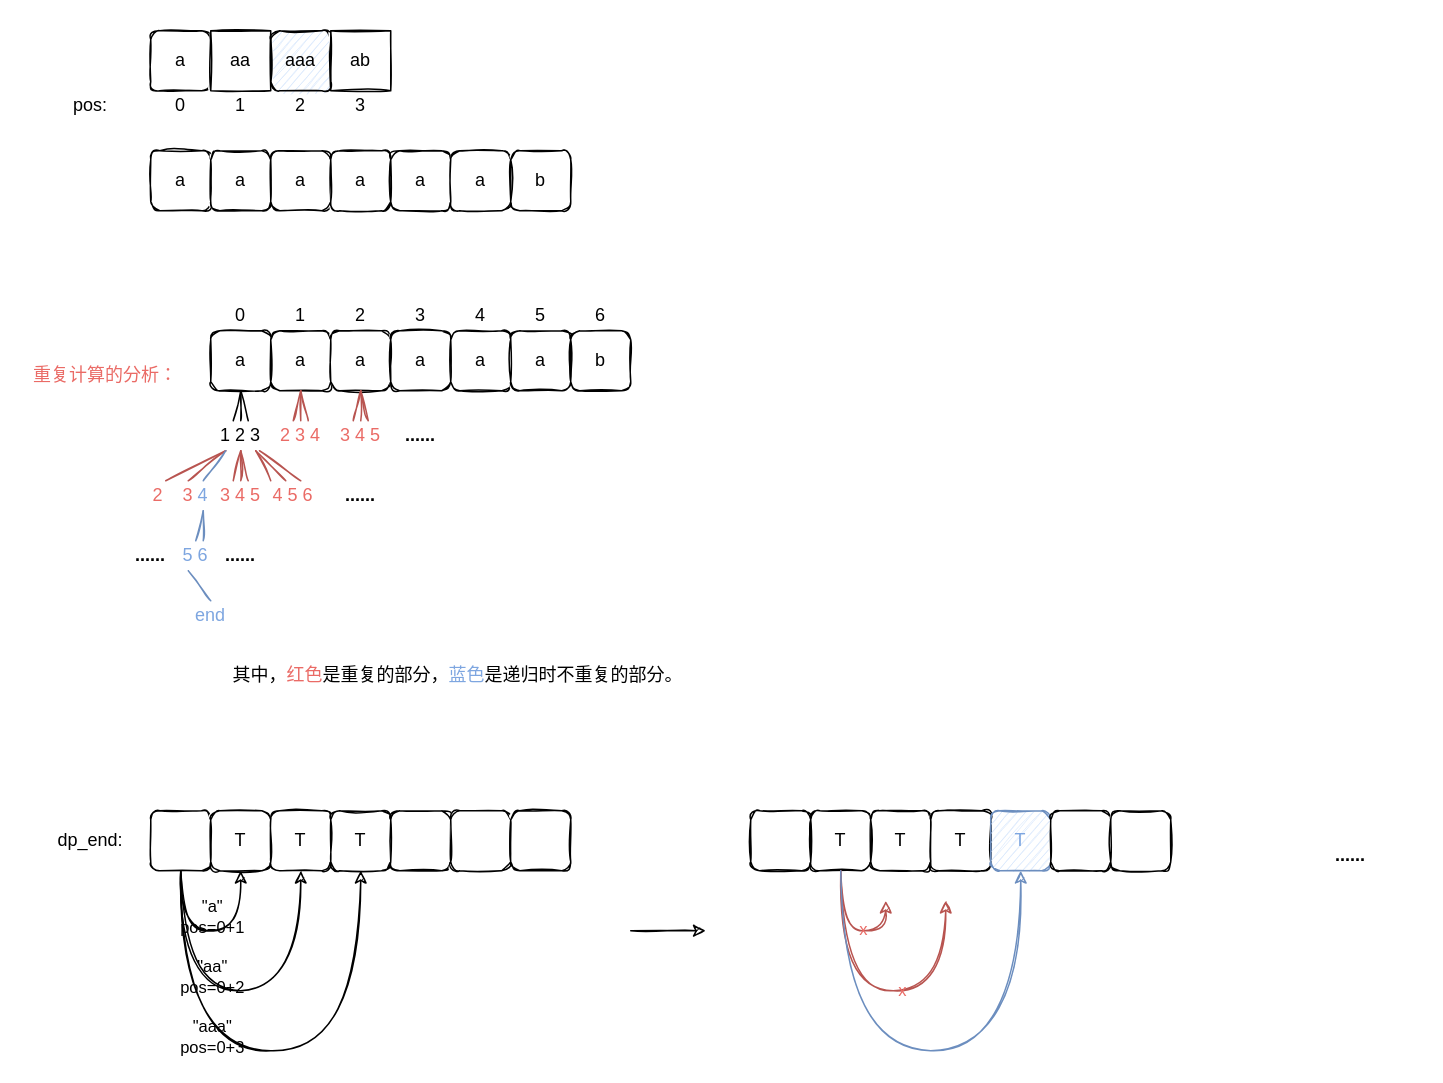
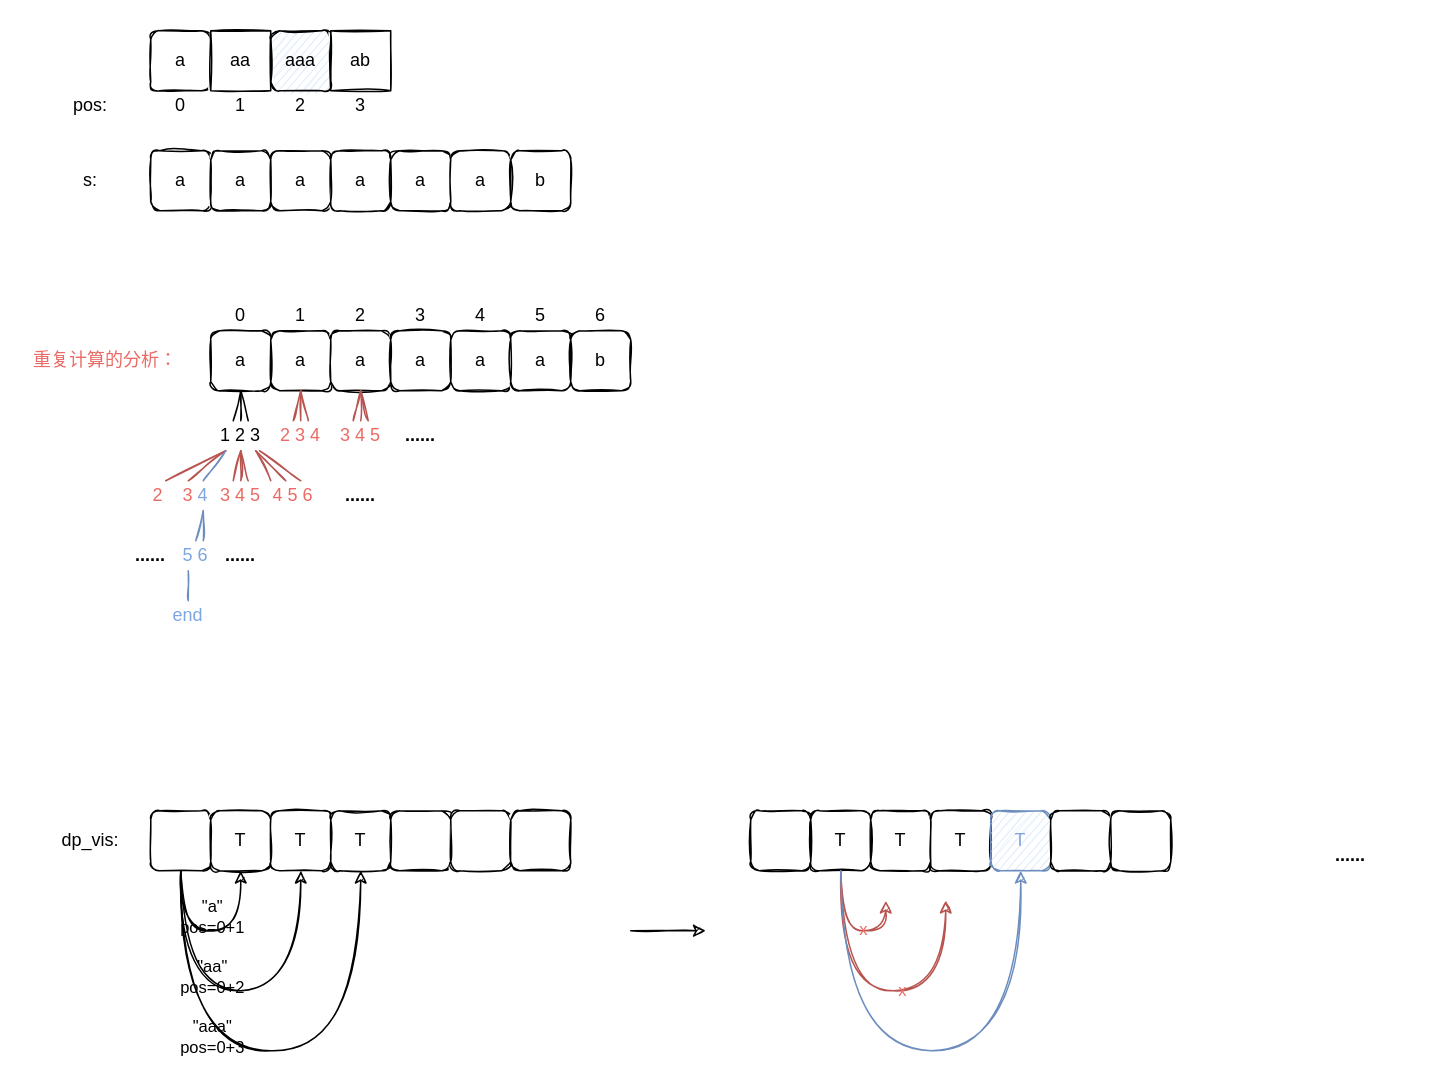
none -> (91, 181)
(106, 376) -> (106, 361)
(211, 616) -> (188, 616)
(458, 676) -> none
(91, 841) -> (91, 841)
